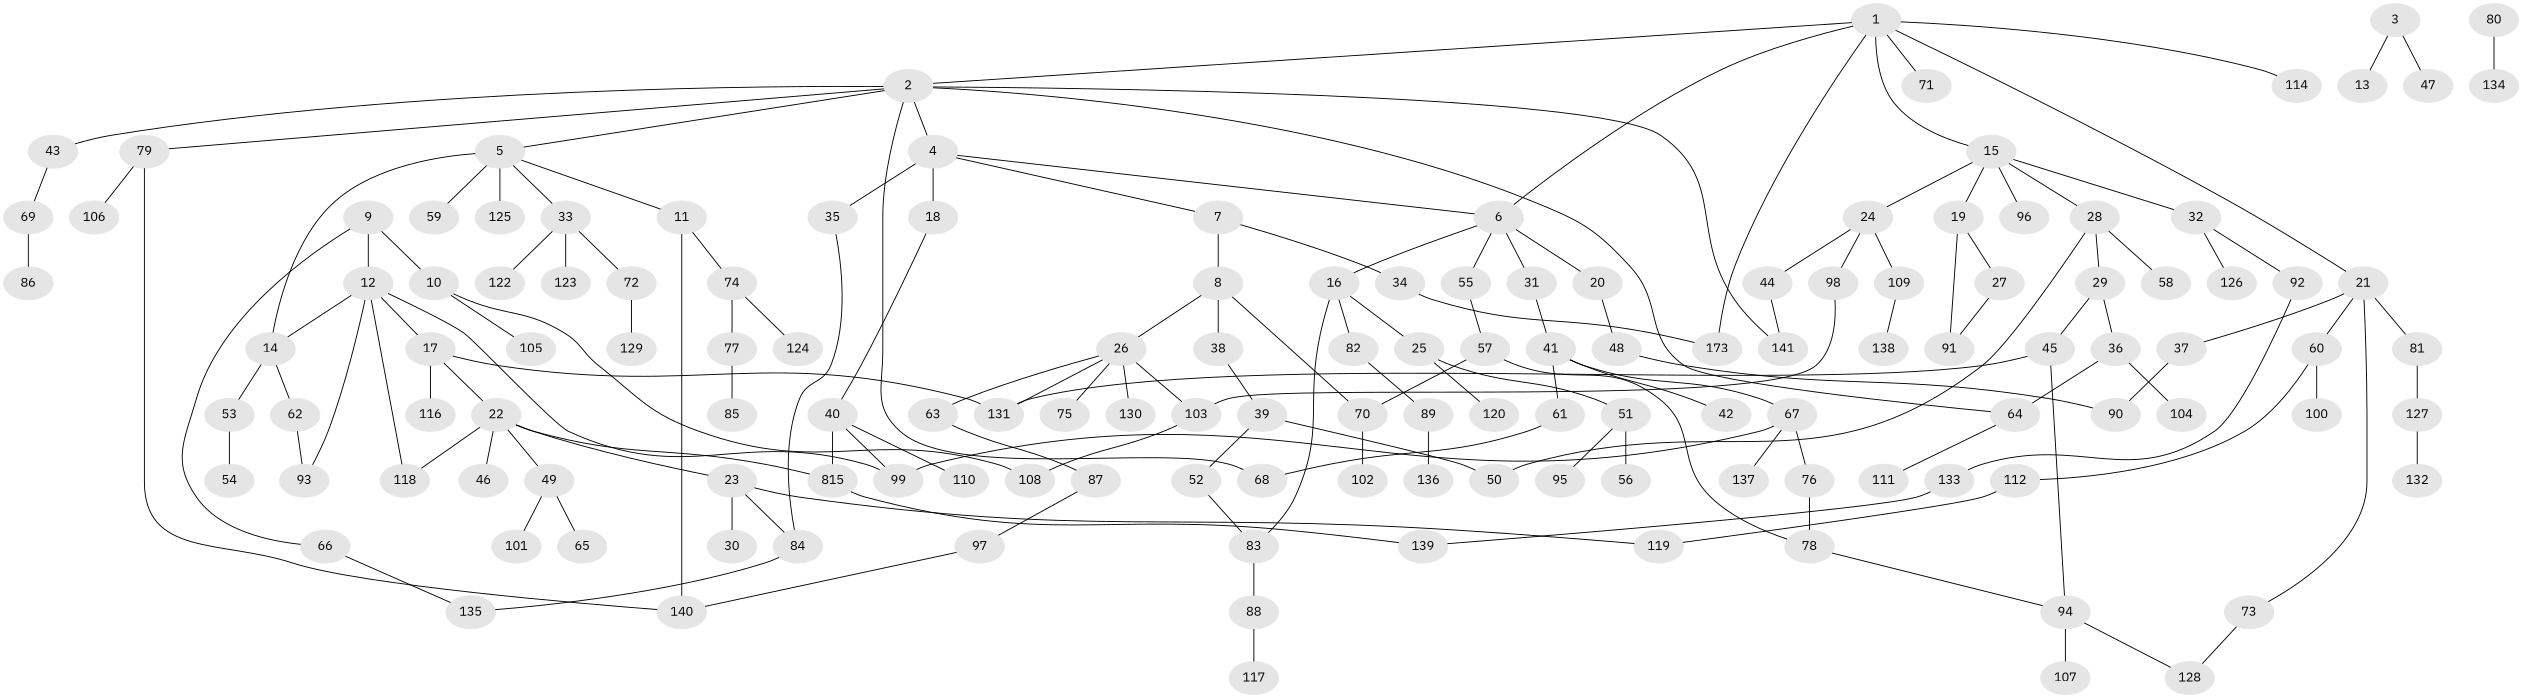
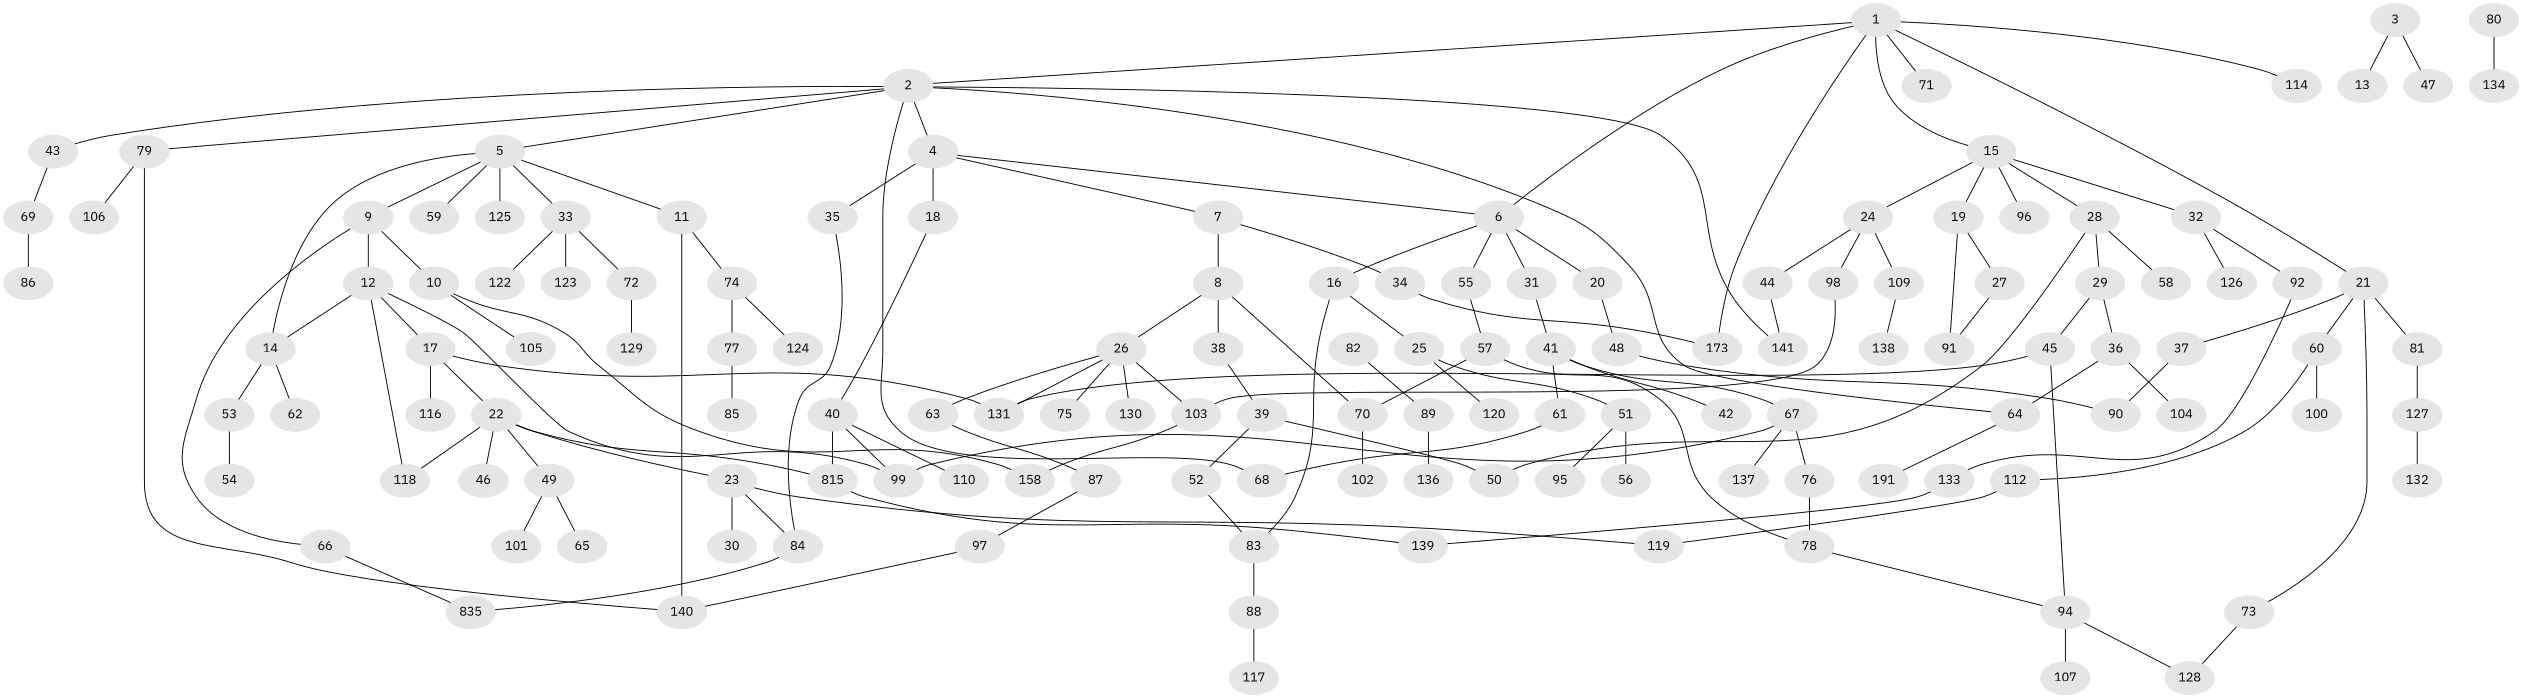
none -> (434, 185)
(1344, 316) -> none
(304, 481) -> none
(1030, 481) -> (1030, 481)
(1884, 481) -> (1884, 481)
(471, 612) -> (471, 612)
